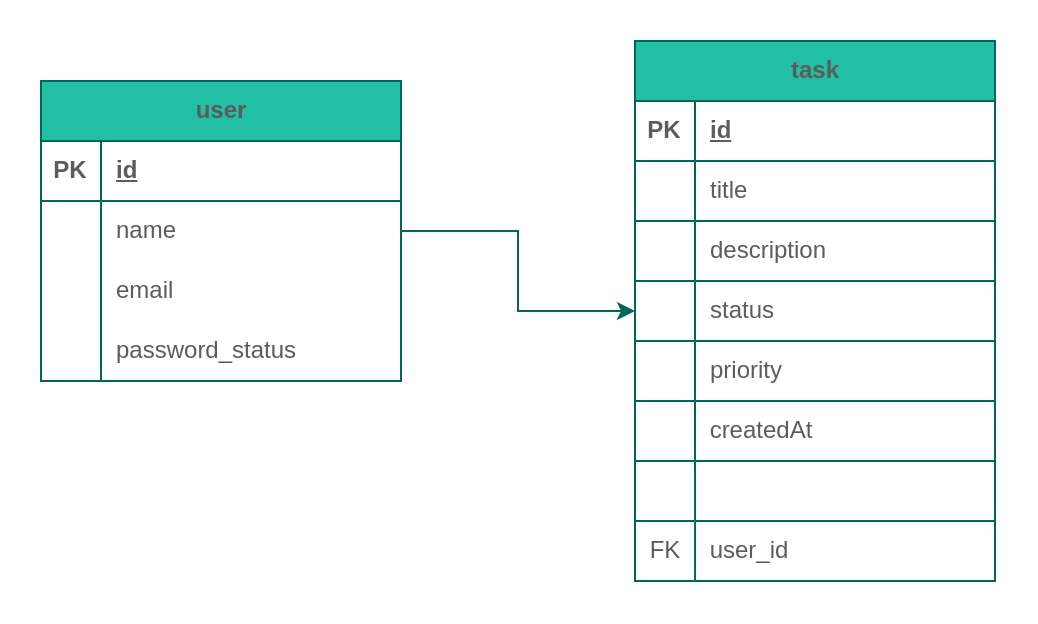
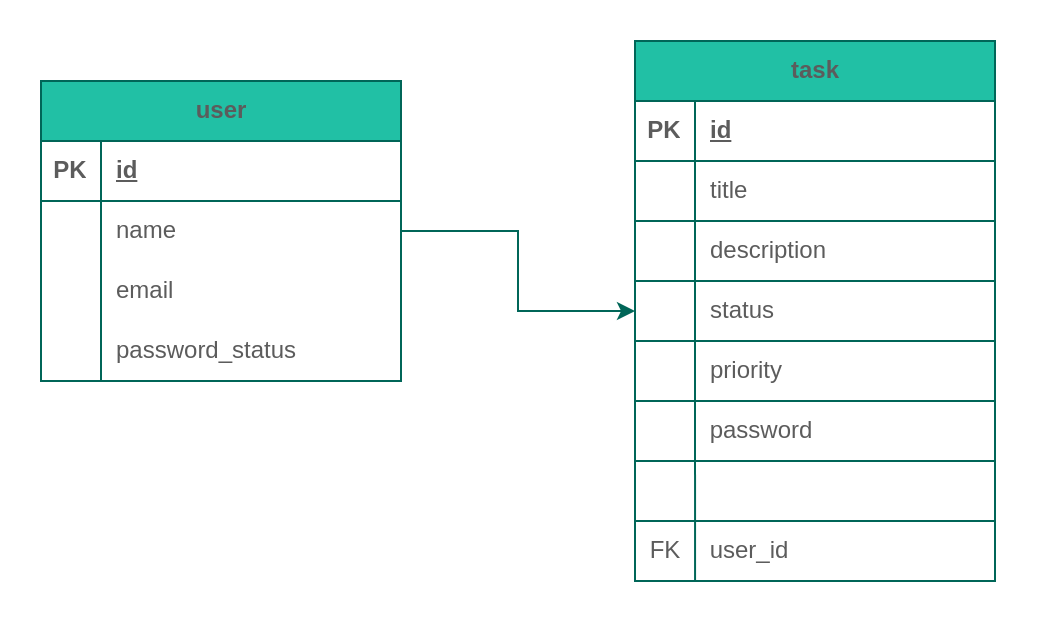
(762, 431) -> (762, 431)
